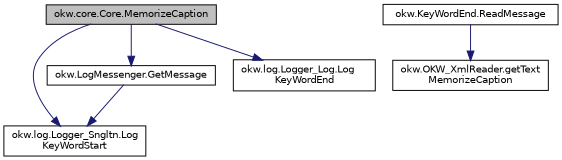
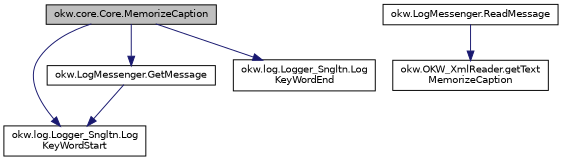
(471, 15) -> (471, 15)
(304, 75) -> (304, 75)
